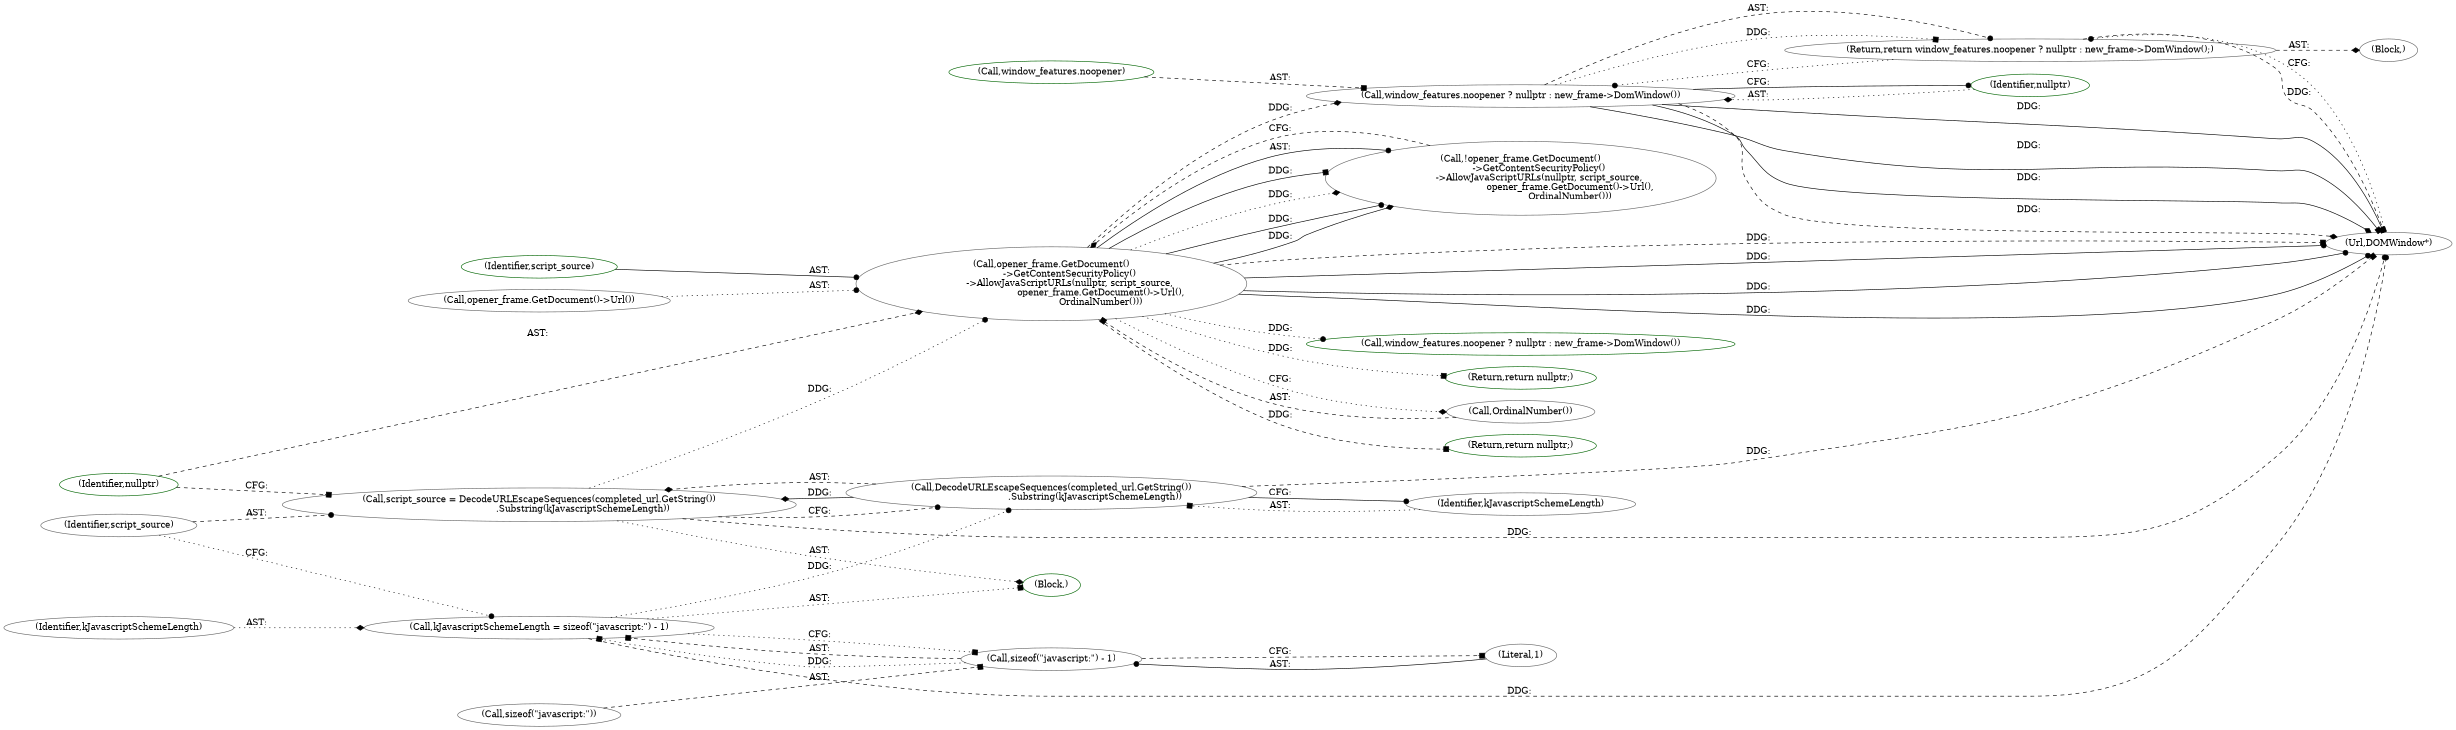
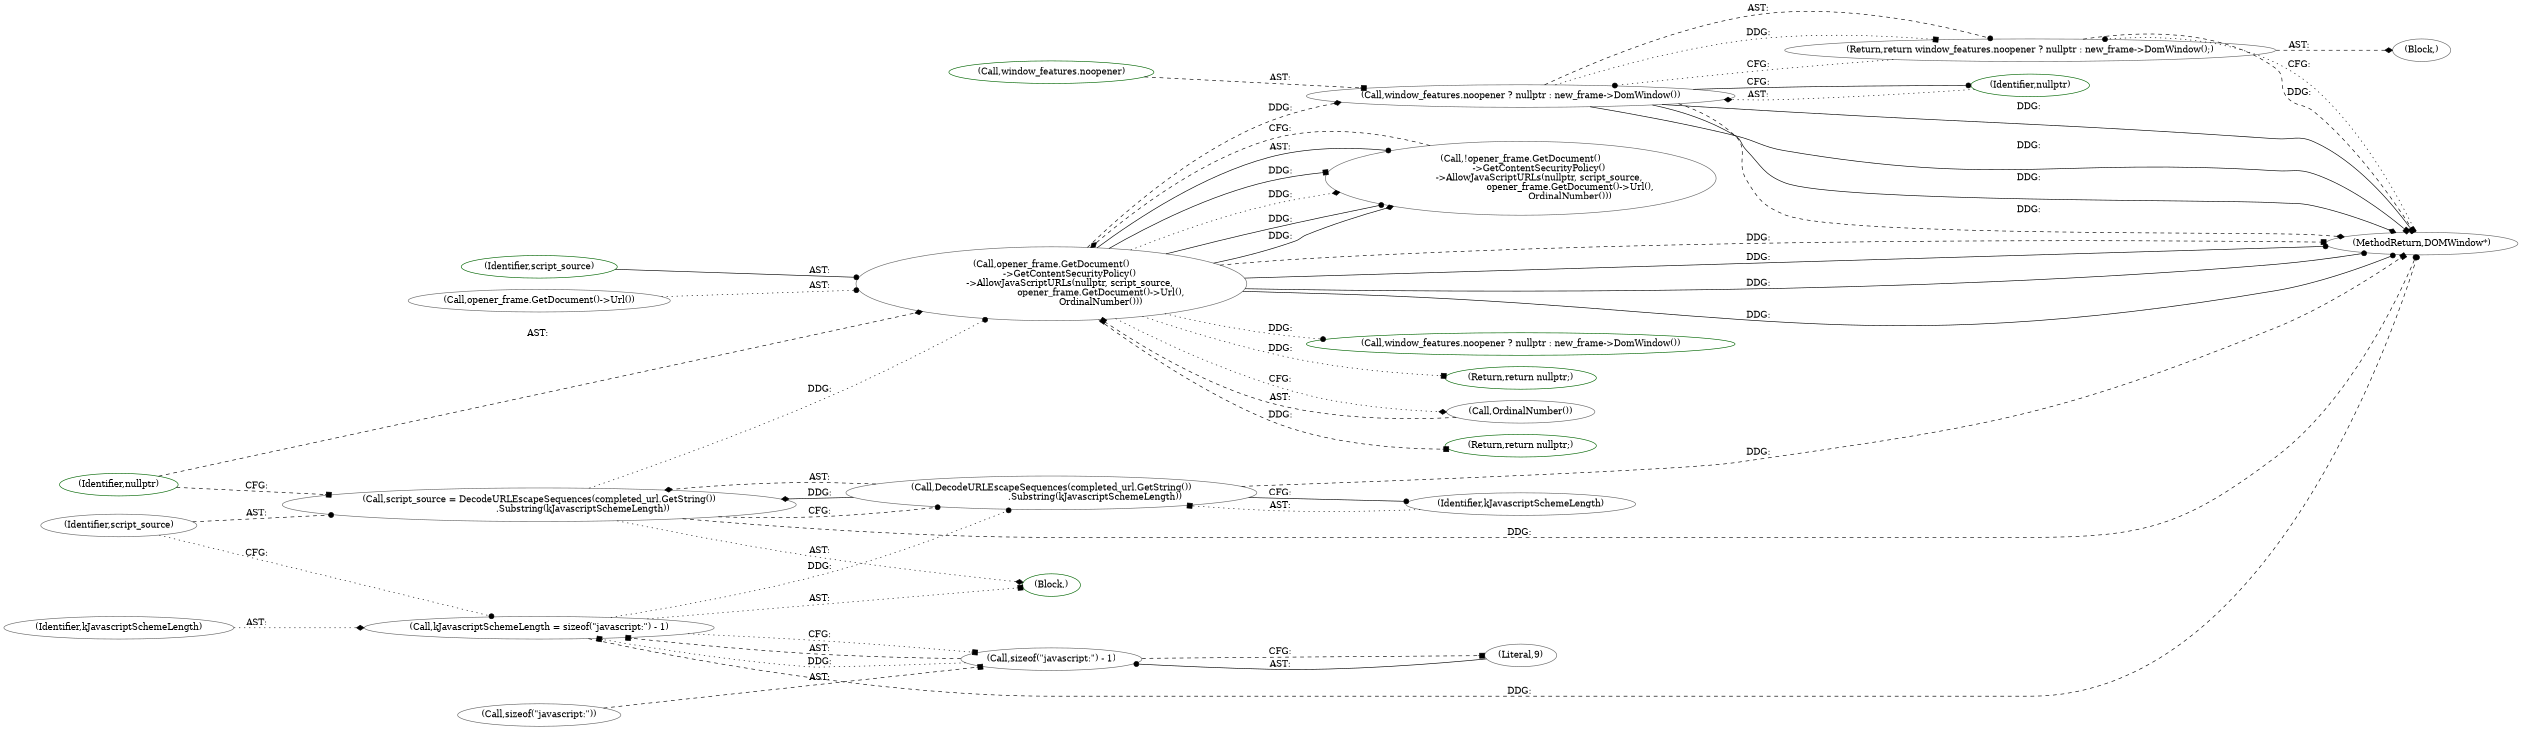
(2389, 244) -> (2422, 244)
(1521, 655) -> (1521, 655)
